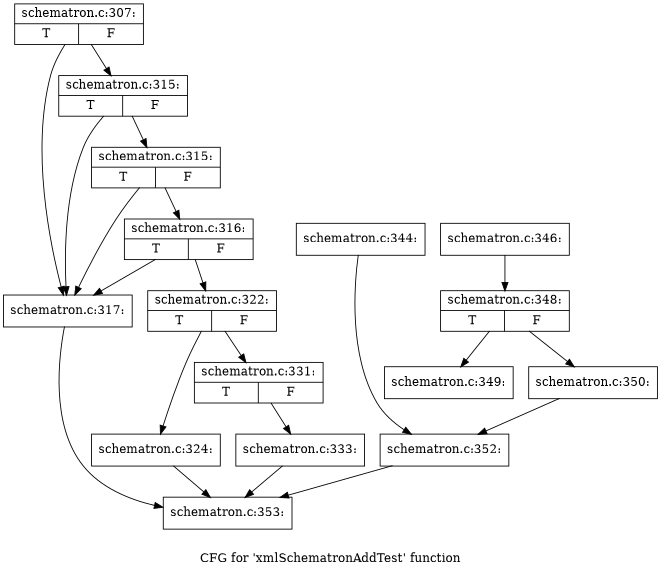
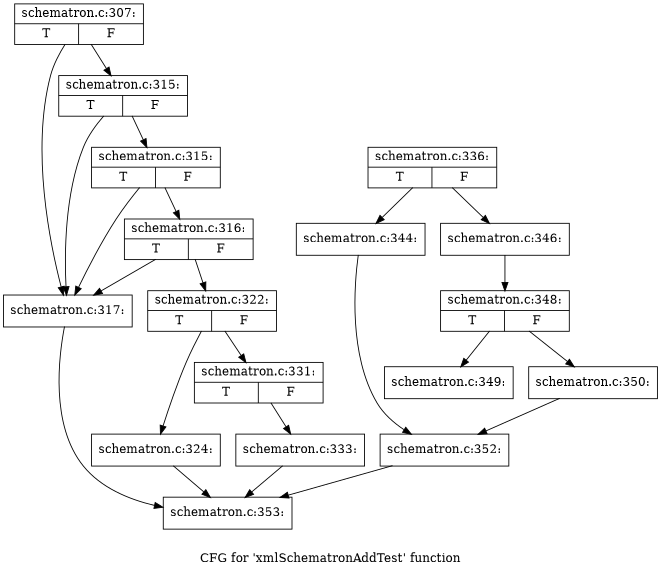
none -> (432, 168)
